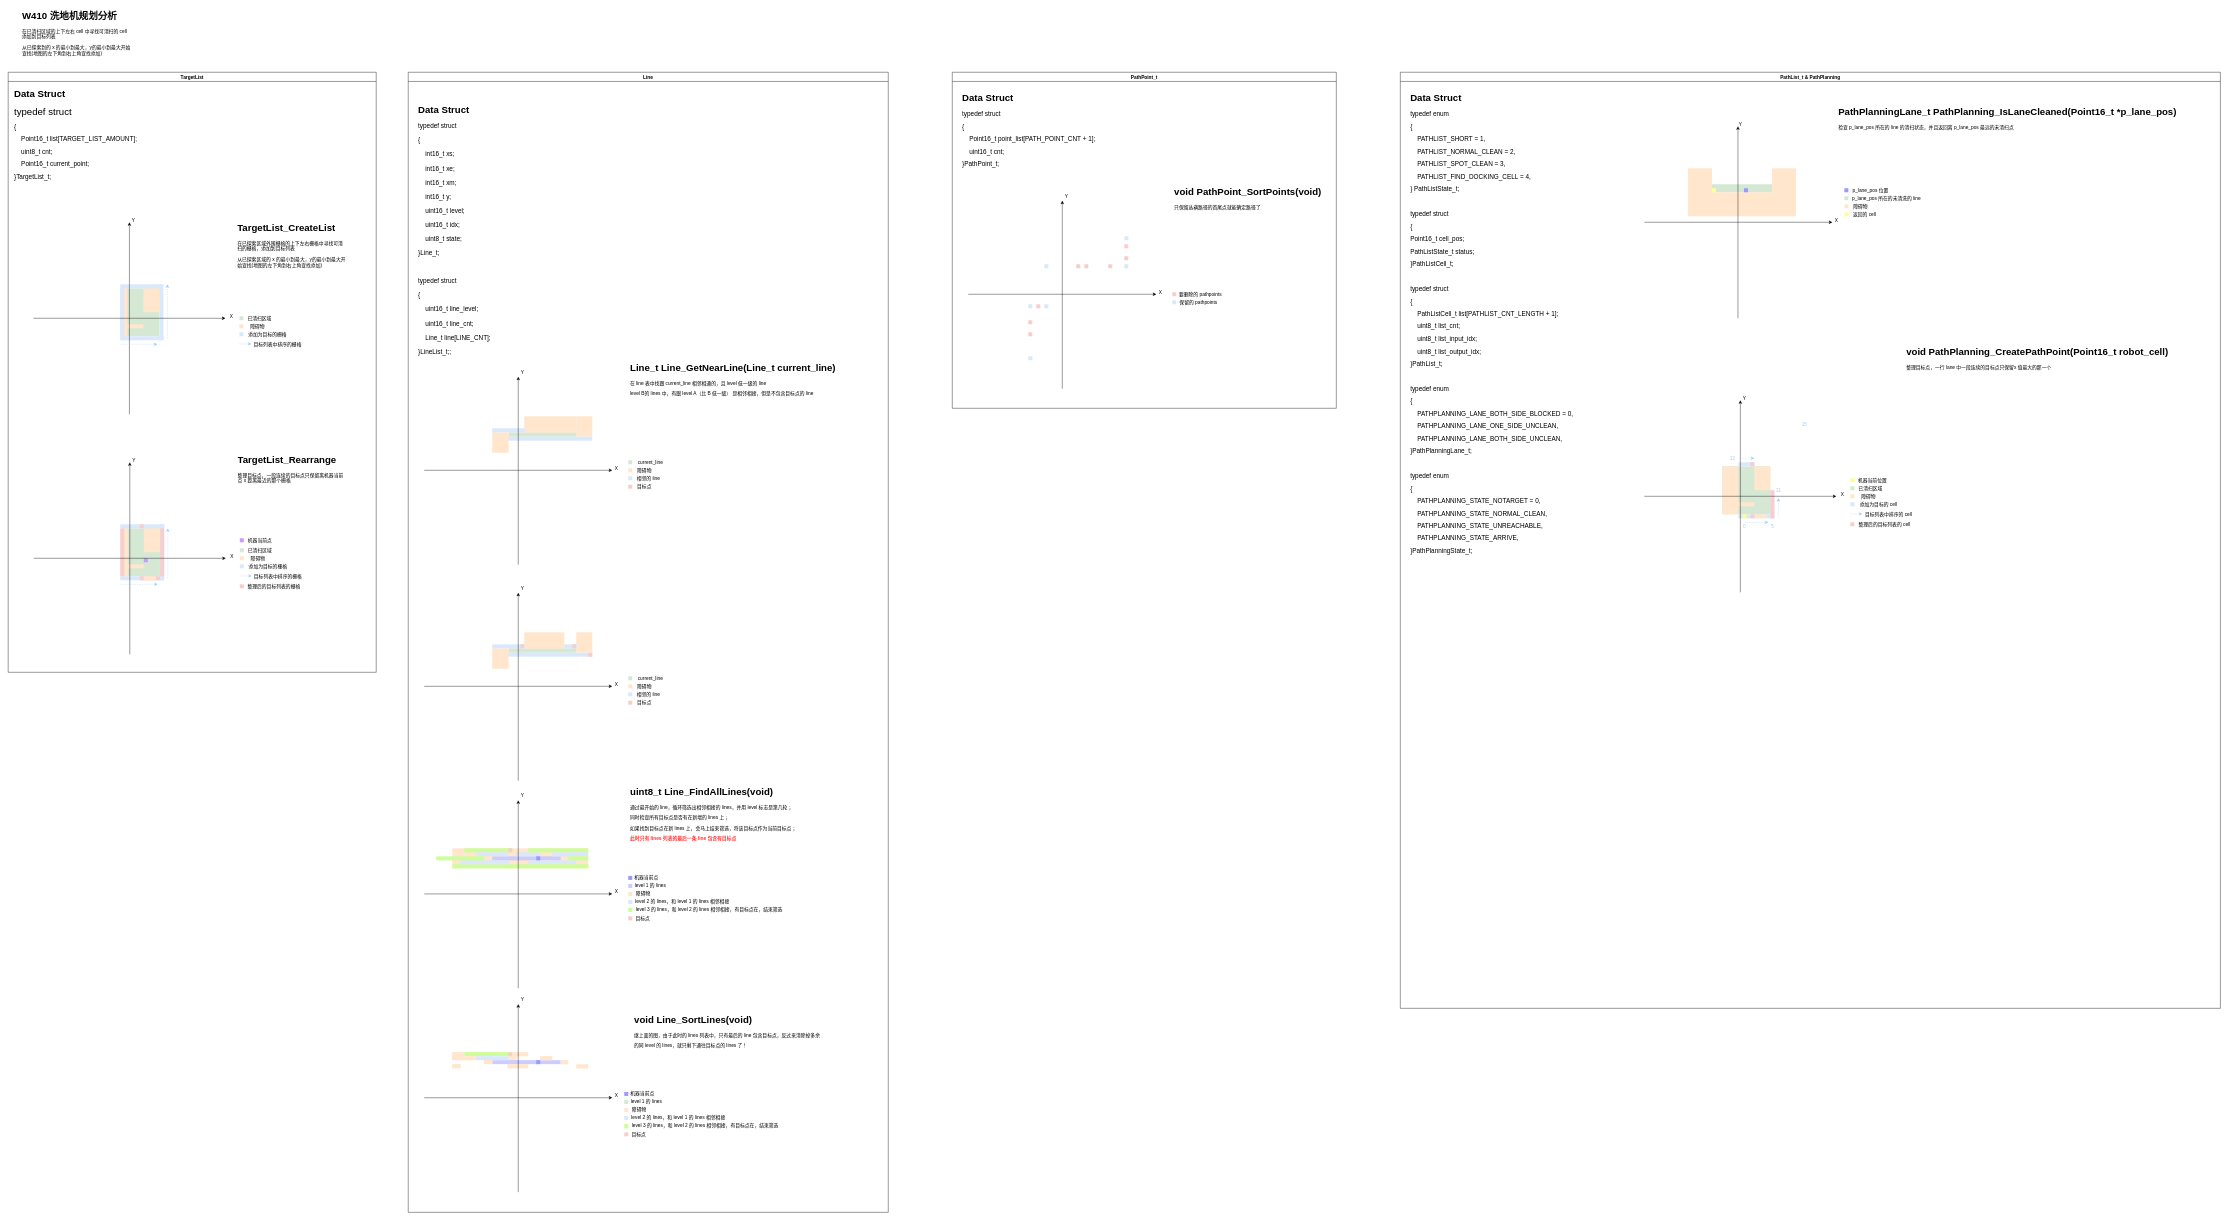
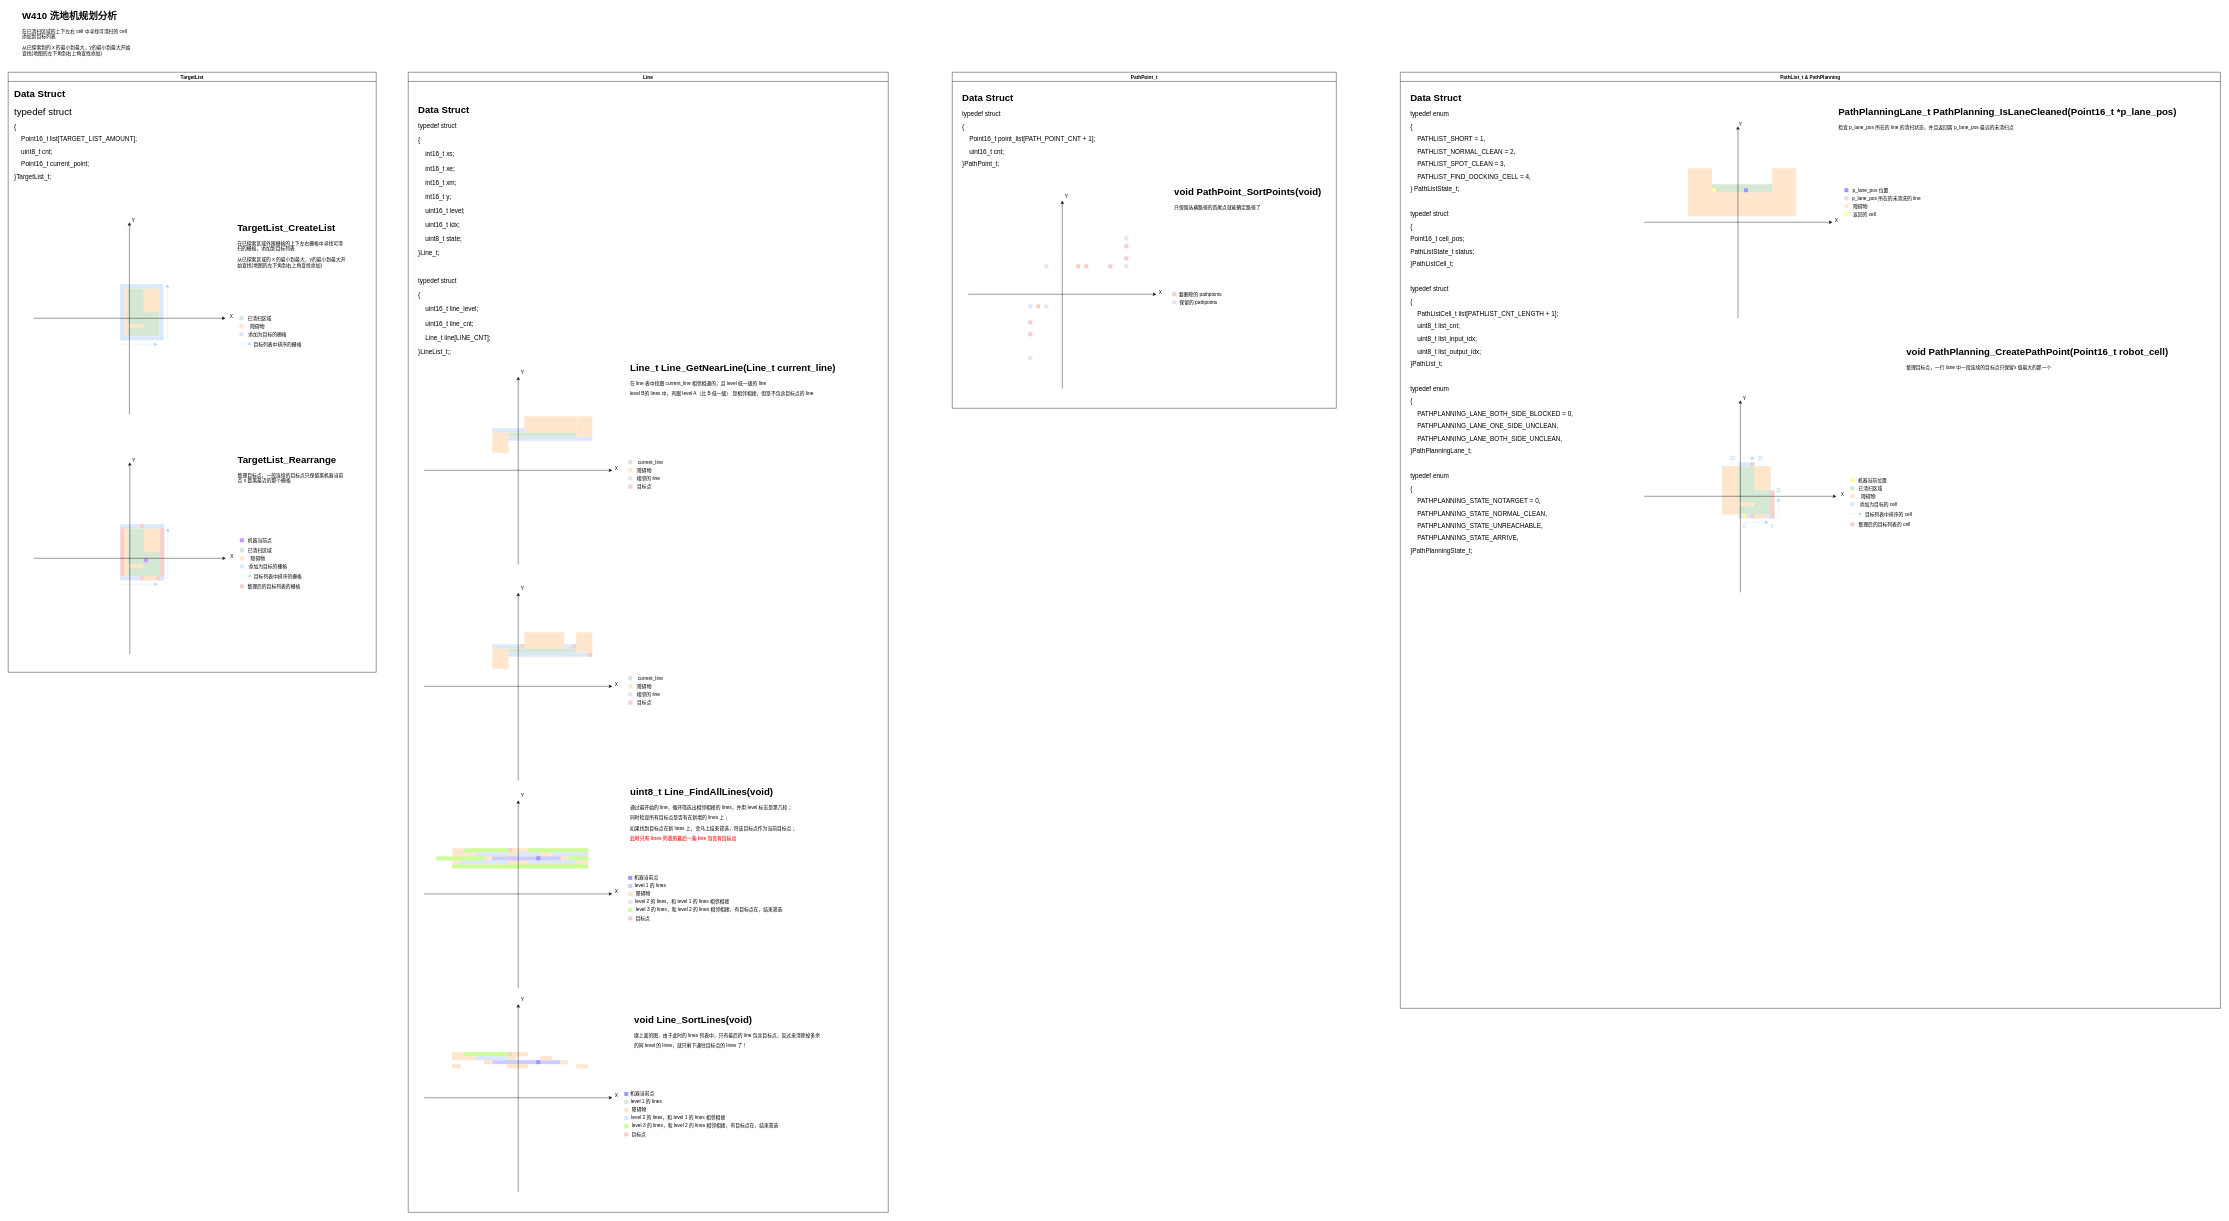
(1804, 424) -> (1760, 458)
